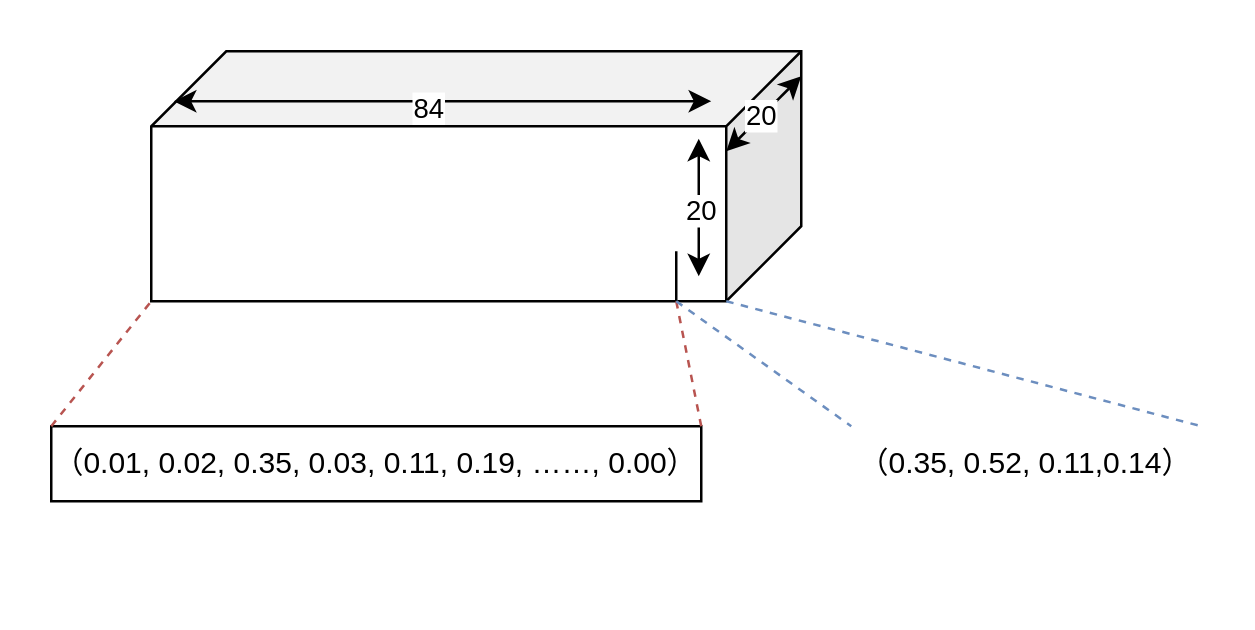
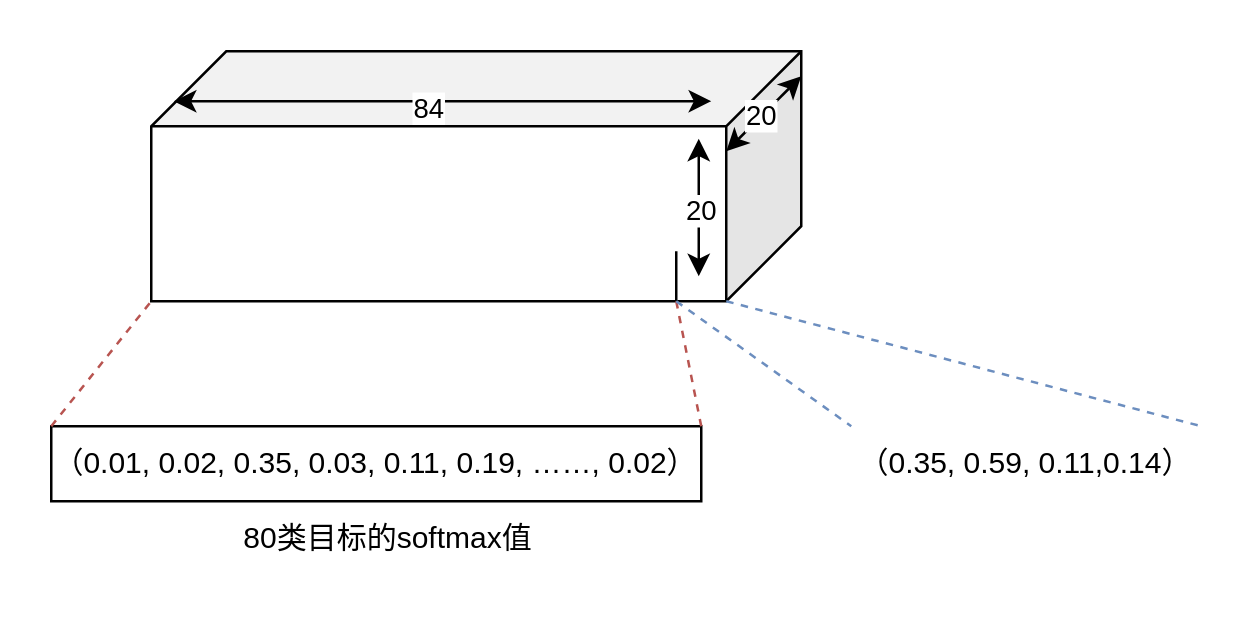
(376, 464) -> (376, 464)
(1026, 464) -> (1026, 464)
none -> (389, 539)
